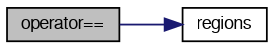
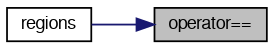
(142, 25) -> (114, 25)
